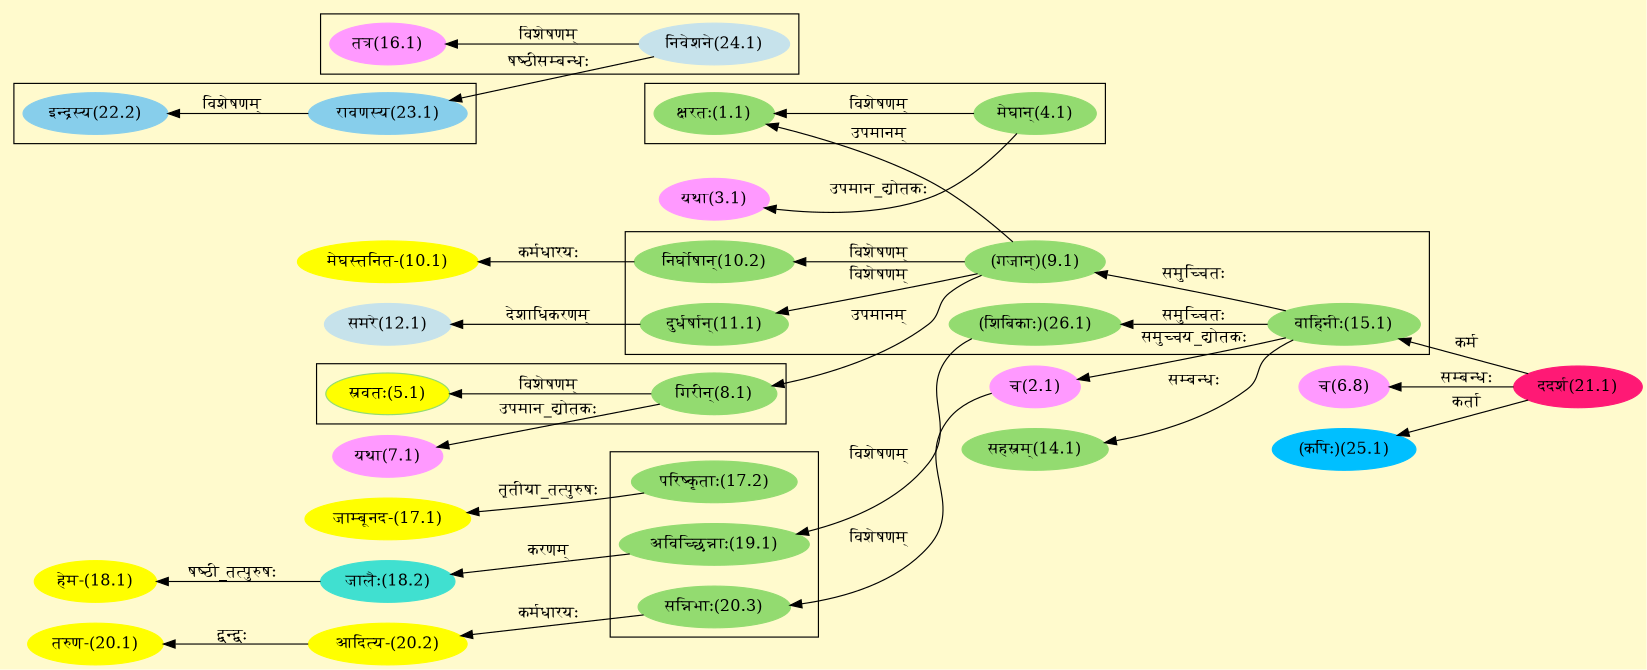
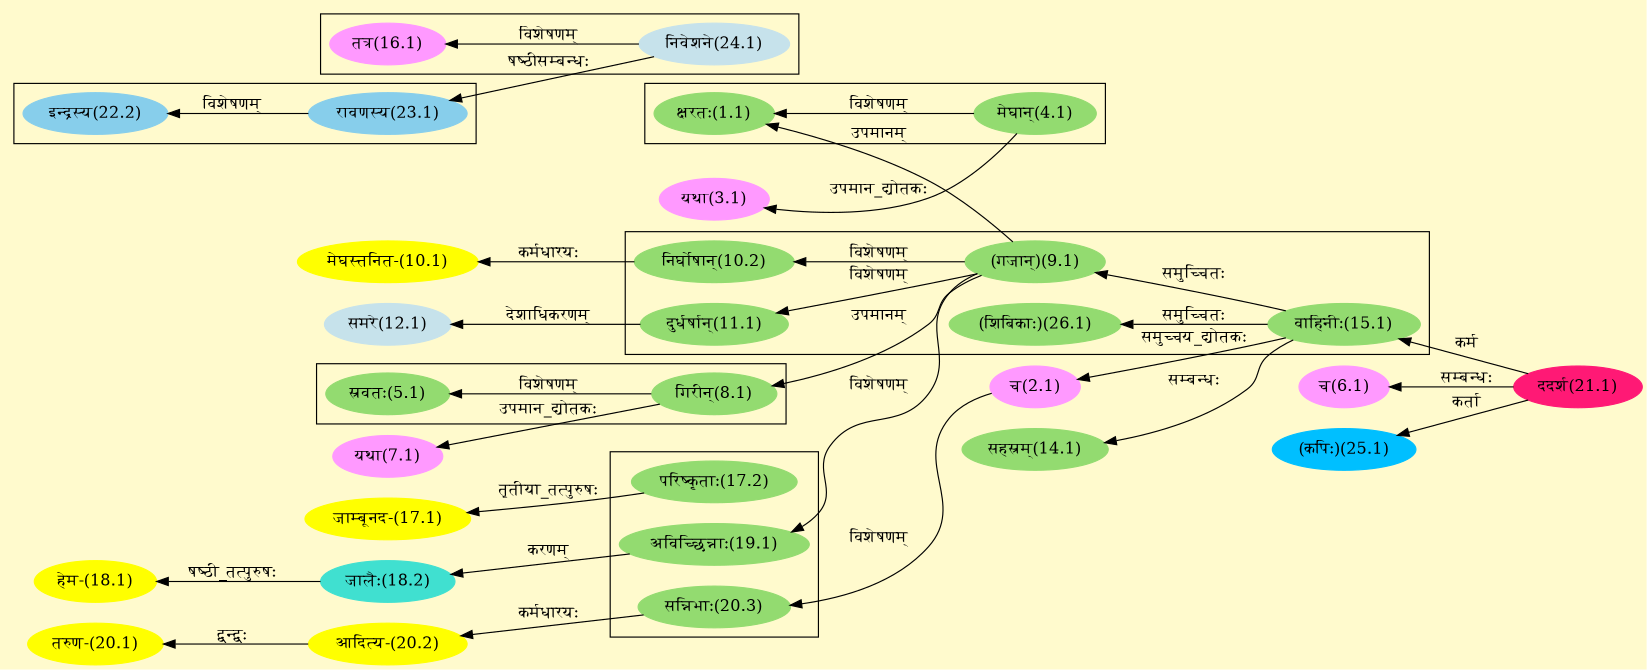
(1344, 387) -> (1344, 387)
(388, 394) -> (388, 394)
(929, 463) -> (903, 414)
